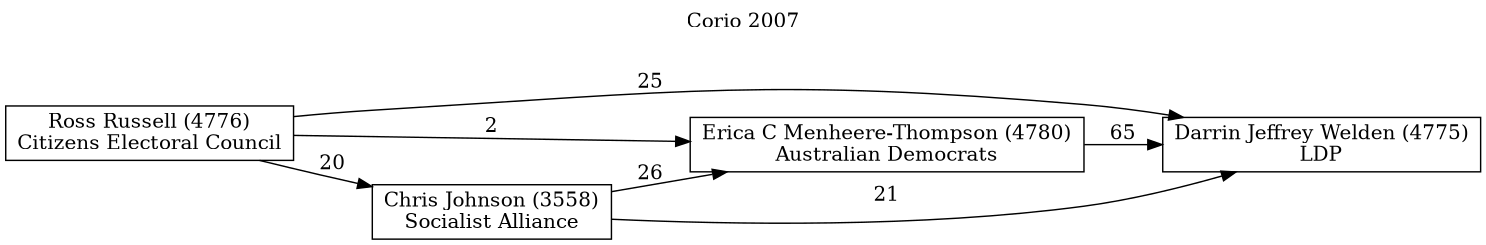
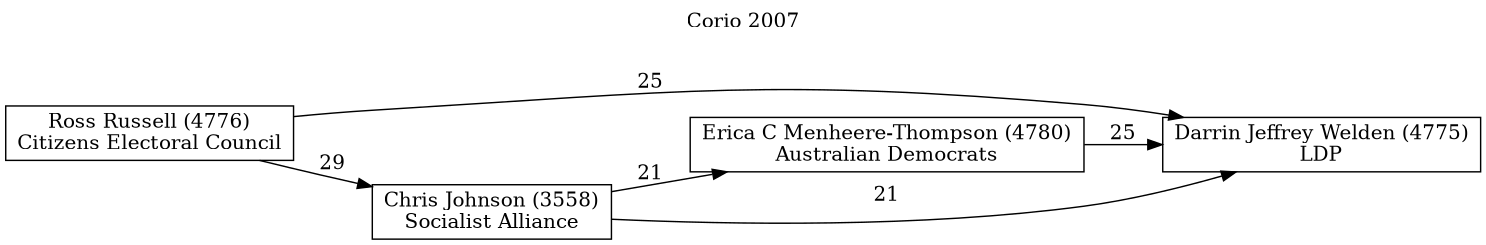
(1123, 134) -> (1123, 134)
(485, 138) -> none
(333, 164) -> (333, 164)
(651, 174) -> (651, 174)
